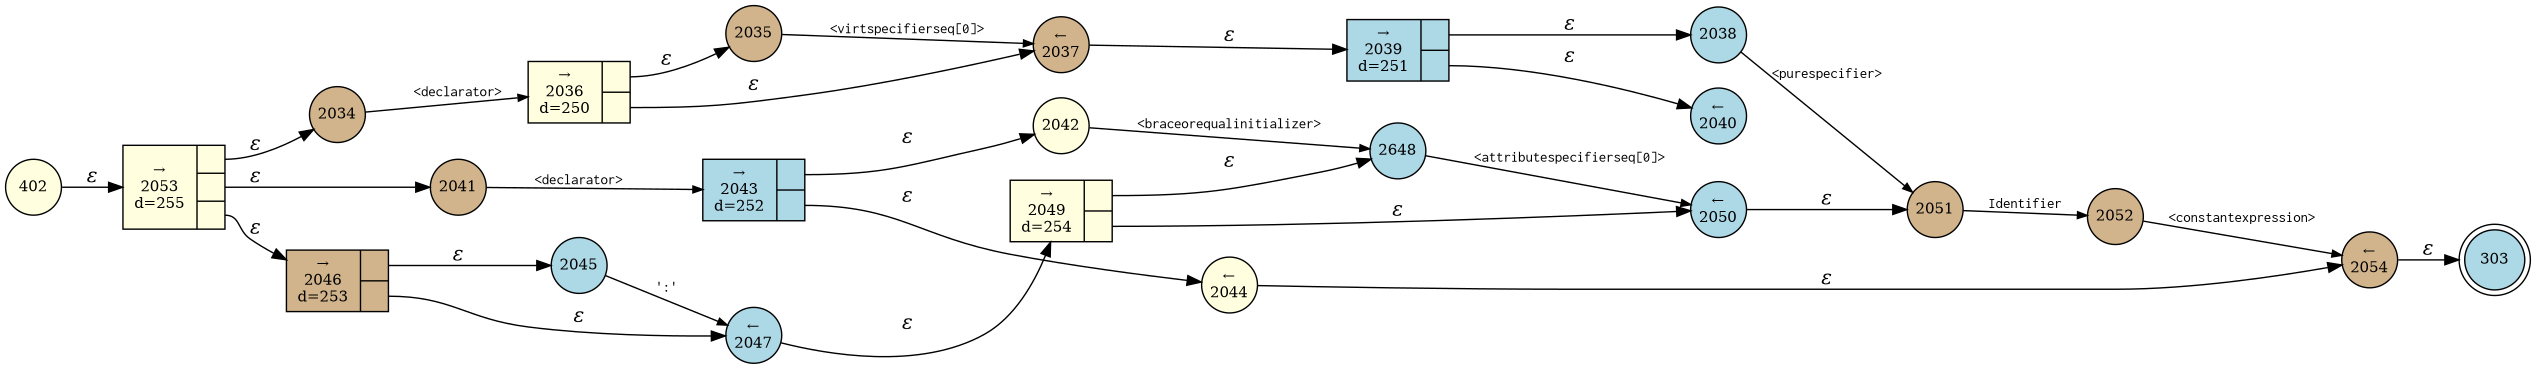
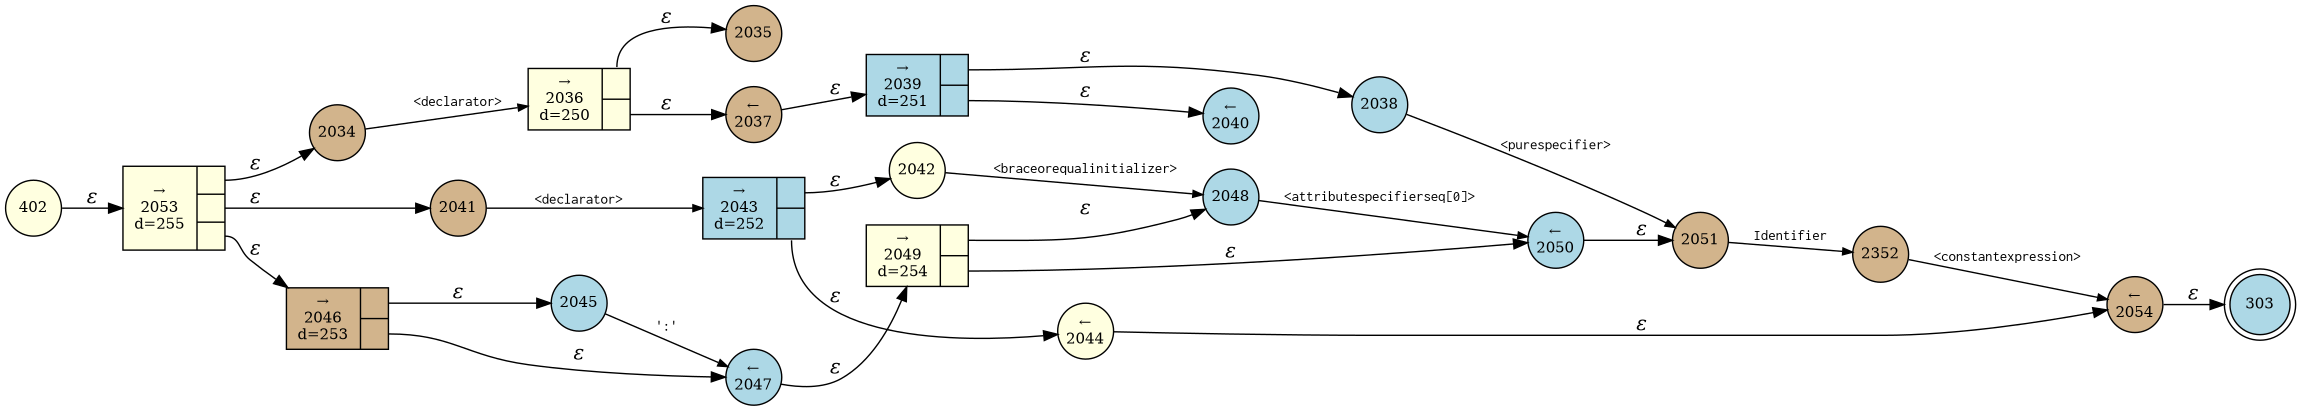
(903, 39) -> none
(1398, 151) -> (1231, 197)
(2115, 217) -> (1881, 254)
